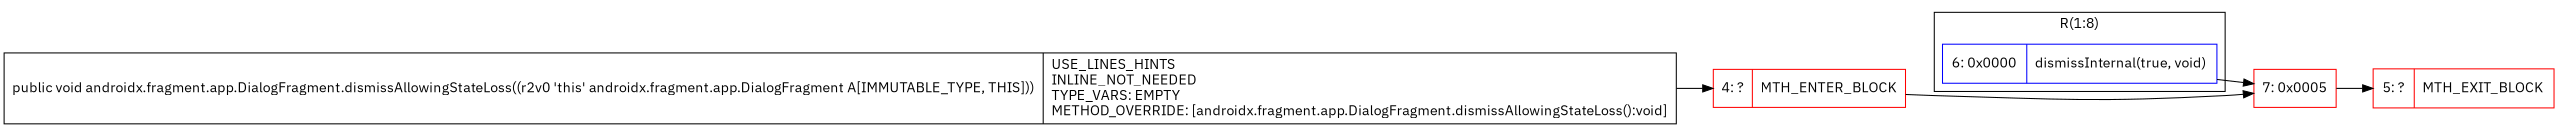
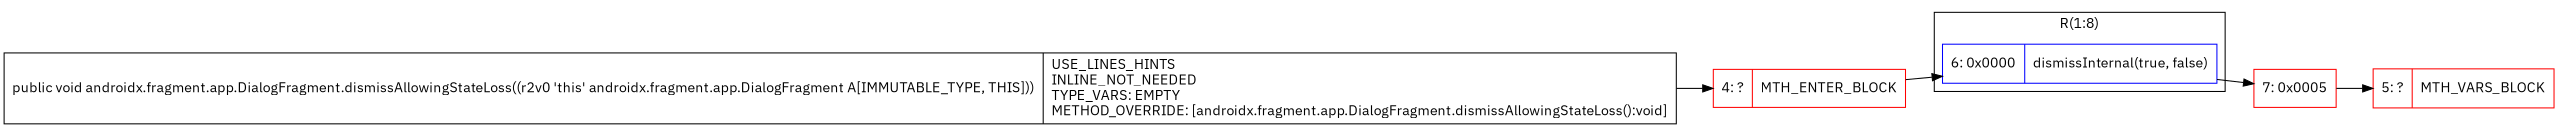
(2121, 63) -> (2121, 63)
(2483, 88) -> (2483, 88)
(2075, 99) -> (1919, 78)
